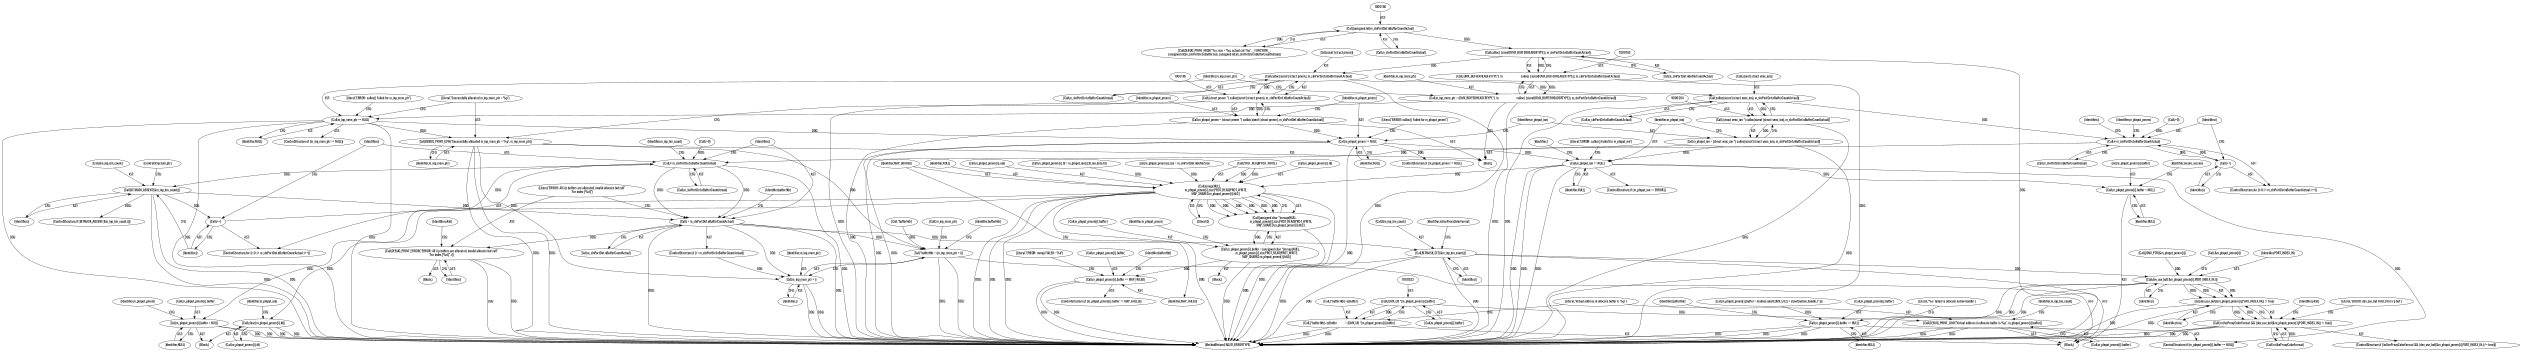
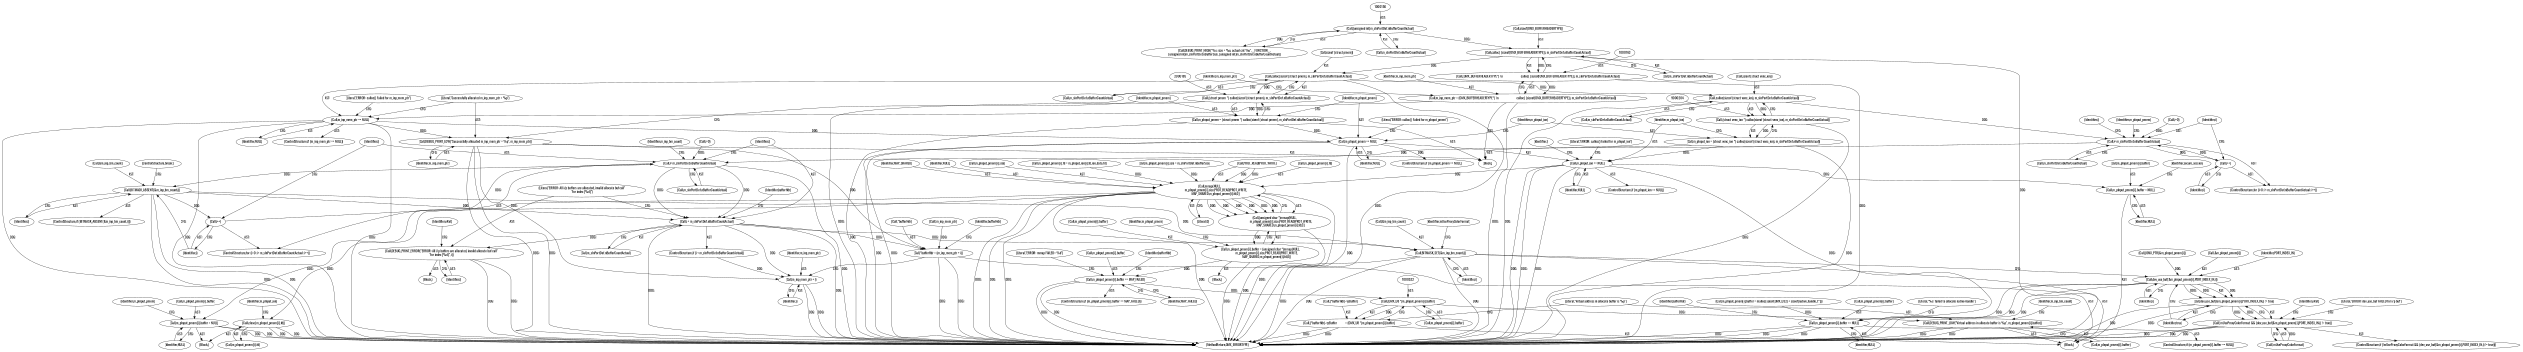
none -> (1538, 29)
(1180, 77) -> (1180, 77)
(1529, 153) -> (1529, 153)
(158, 164) -> (158, 164)
(2139, 178) -> (1848, 268)
(1636, 190) -> (1636, 190)
none -> (809, 204)
(129, 206) -> (129, 206)
(913, 238) -> (913, 238)
(1062, 239) -> (1148, 291)
(846, 263) -> none
(2018, 269) -> (2018, 269)
(2205, 269) -> (2205, 269)
(1141, 291) -> (1141, 291)
none -> (1254, 294)
none -> (2169, 302)
(1228, 345) -> (1228, 345)
